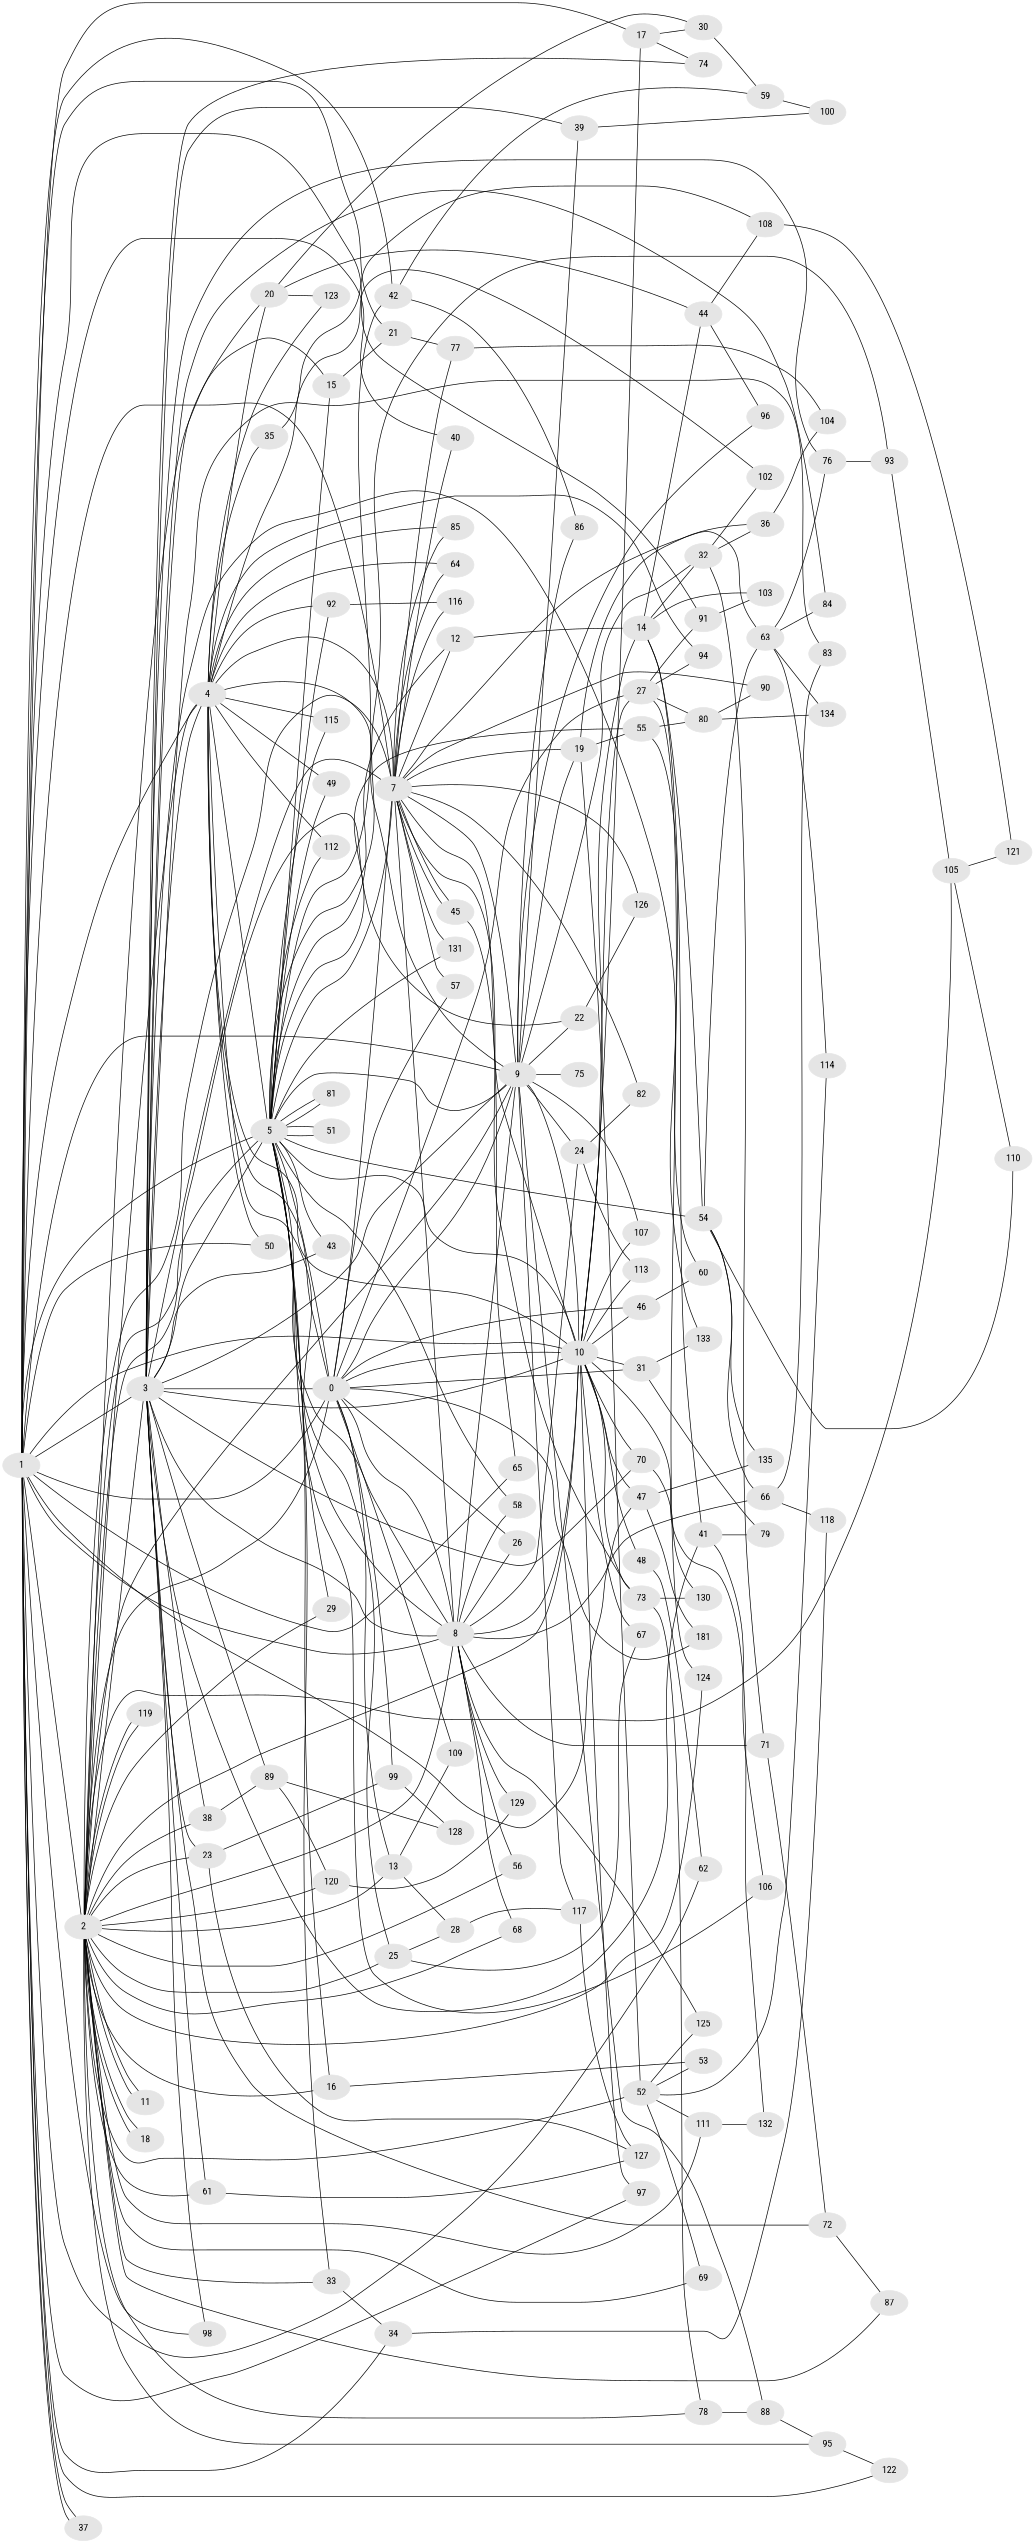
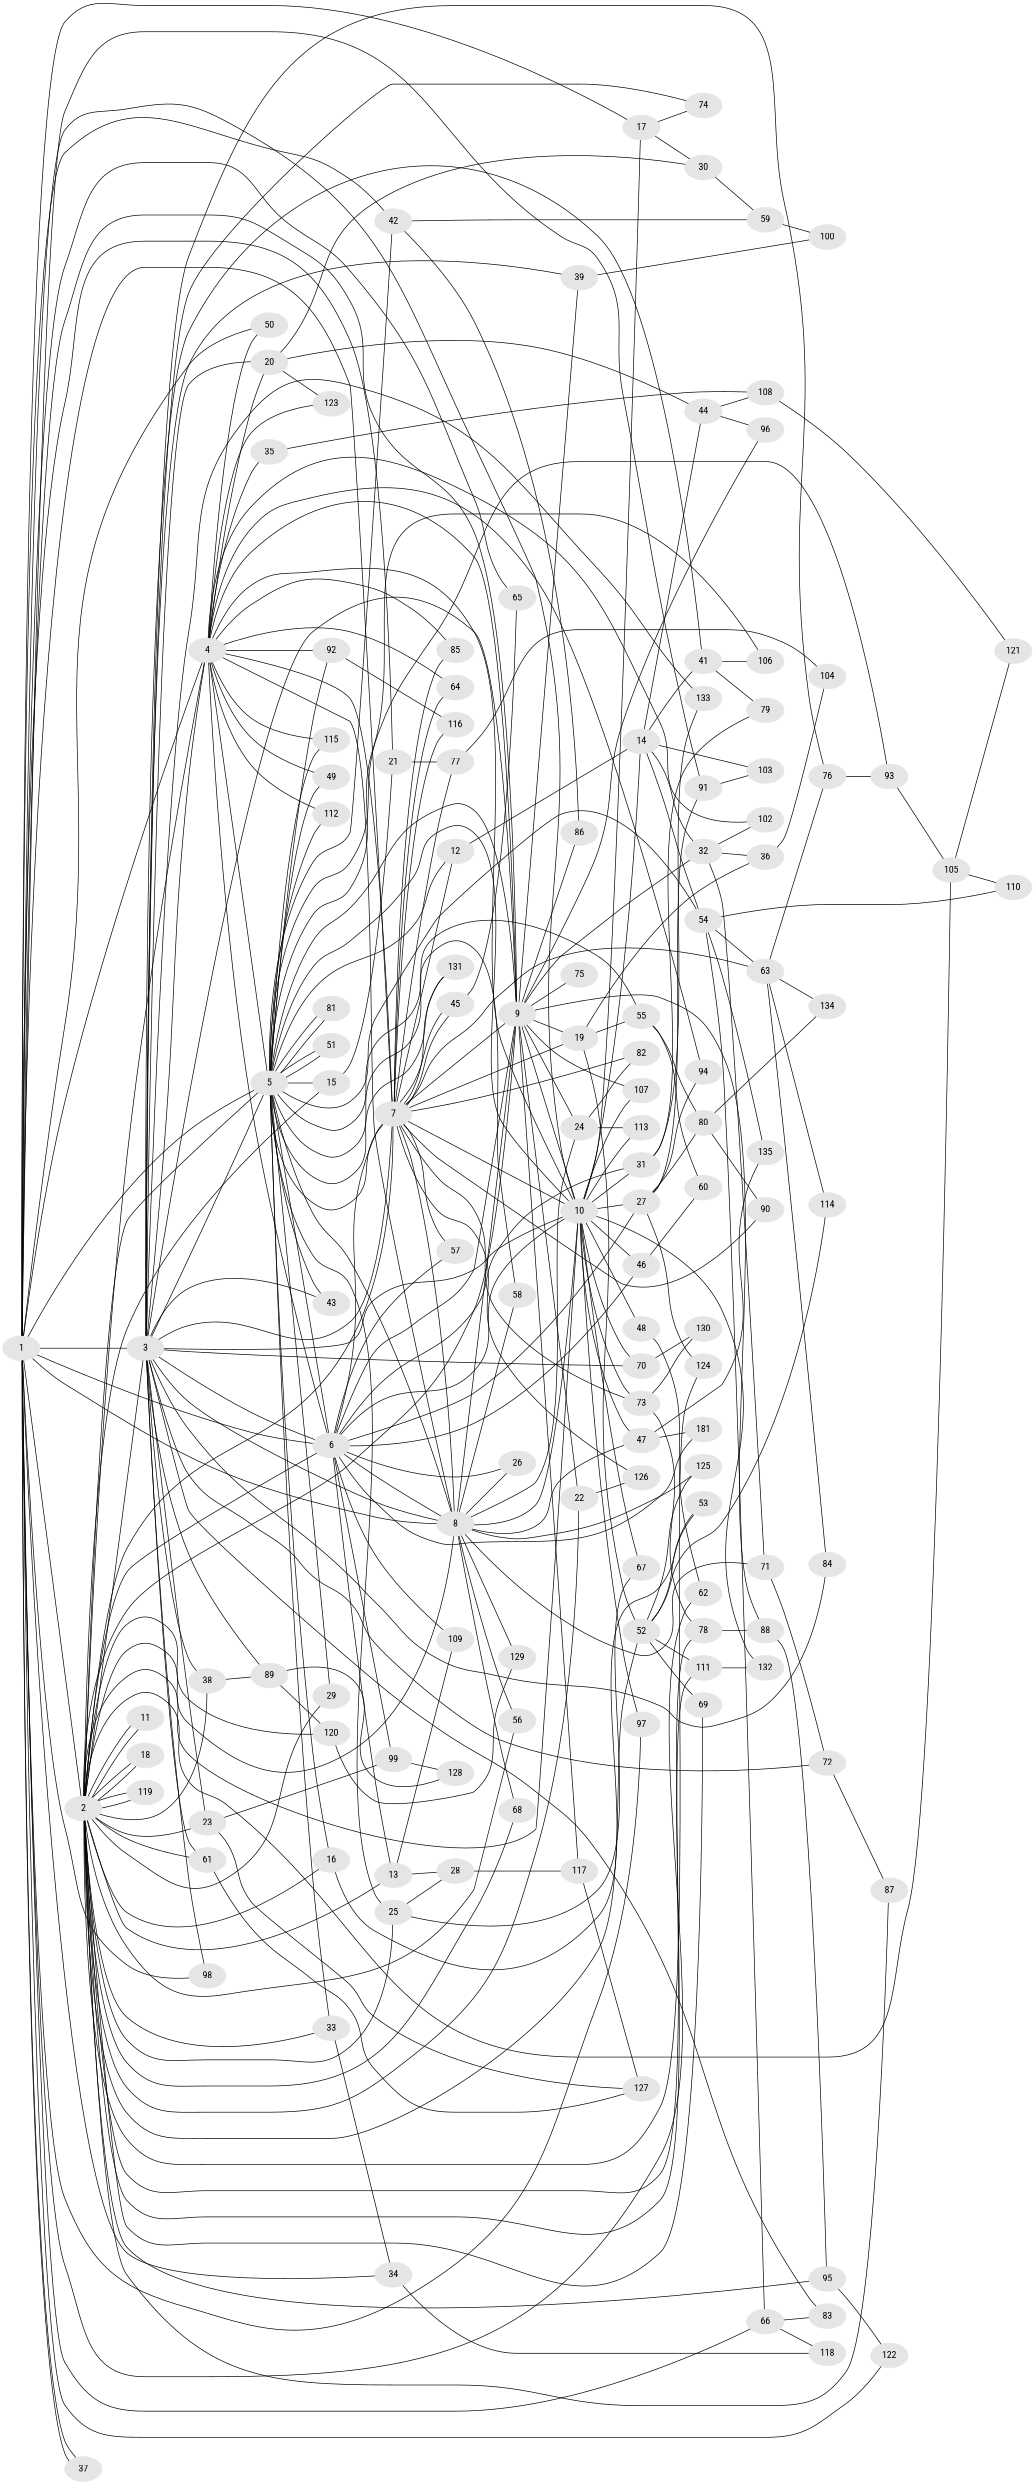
(455, 438) -> none
(331, 1389) -> (331, 1445)
